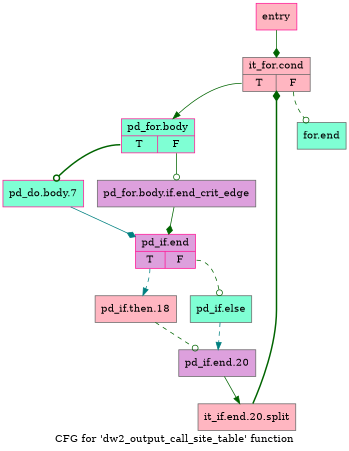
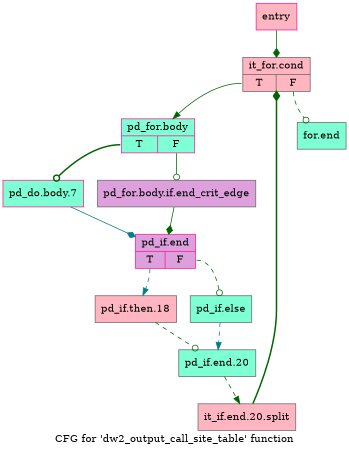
(217, 363) -> (217, 363)
(230, 387) -> (230, 387)
